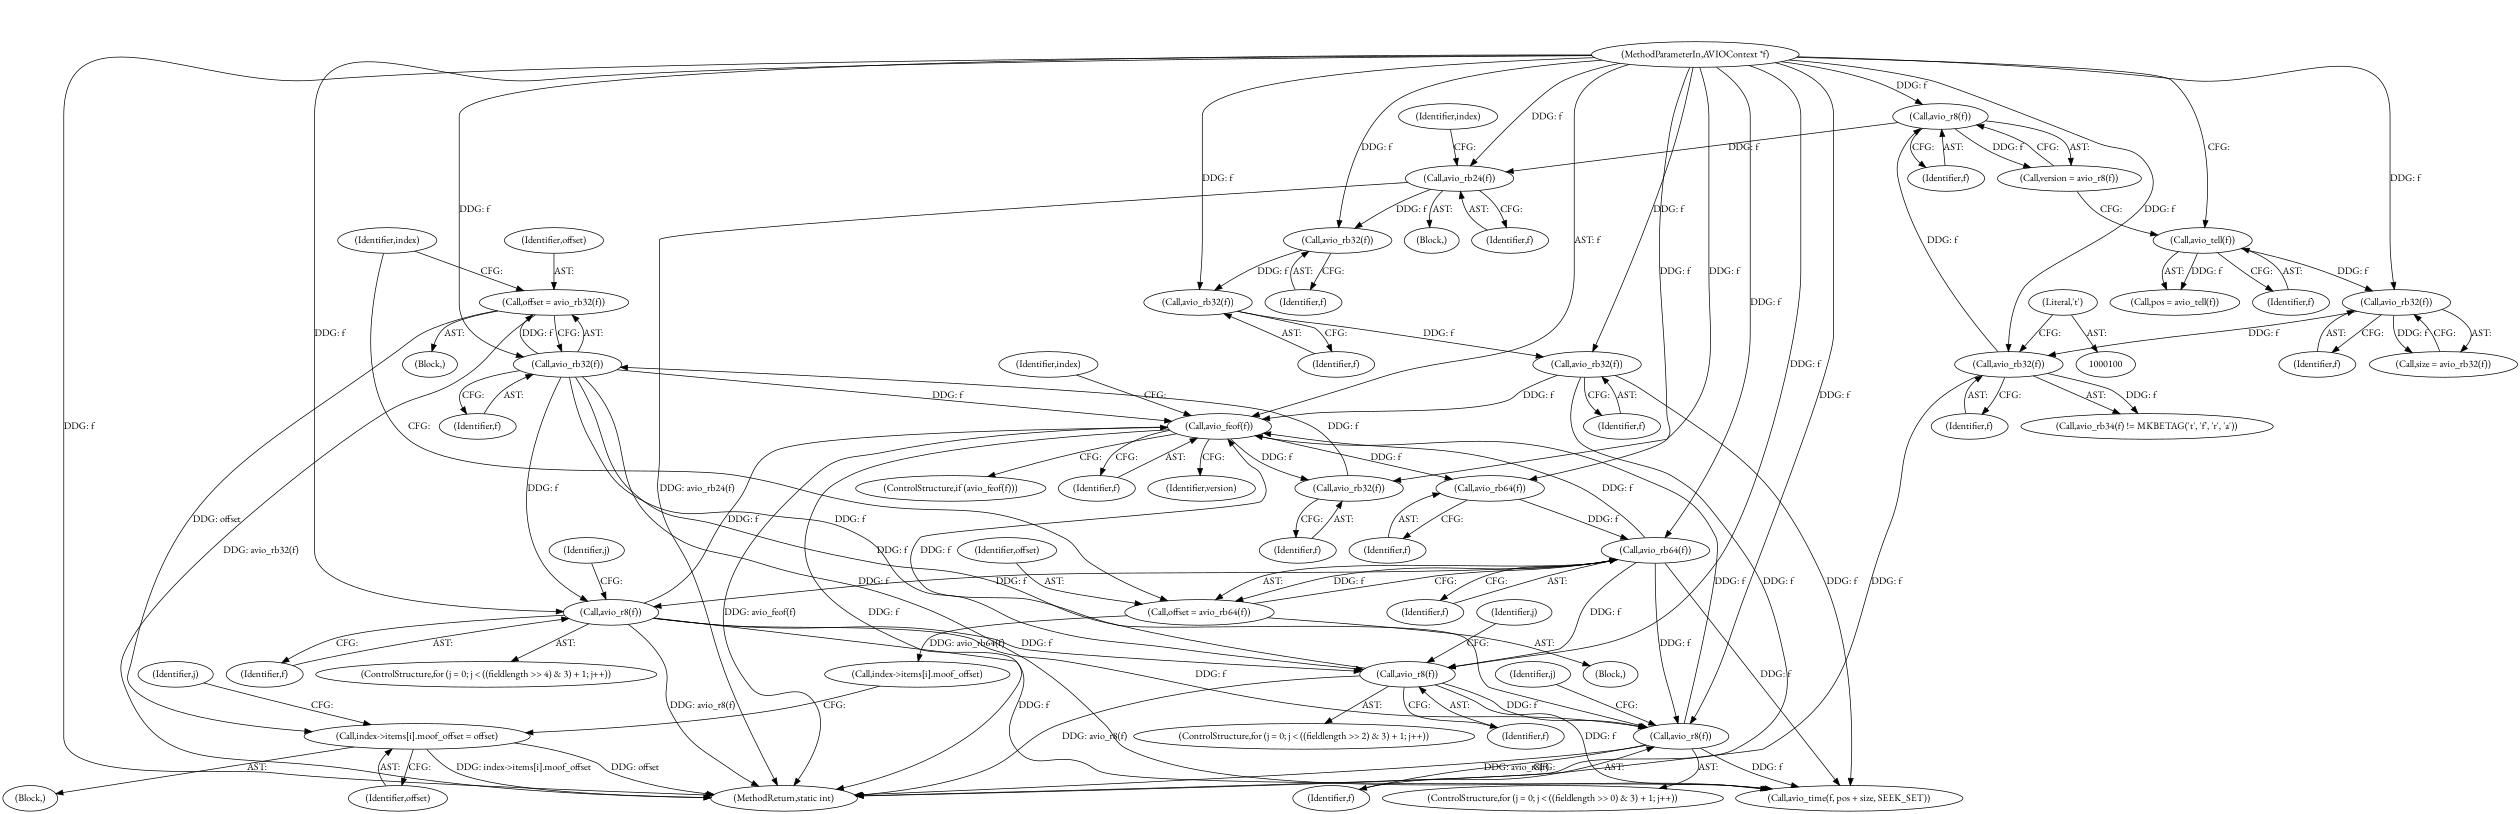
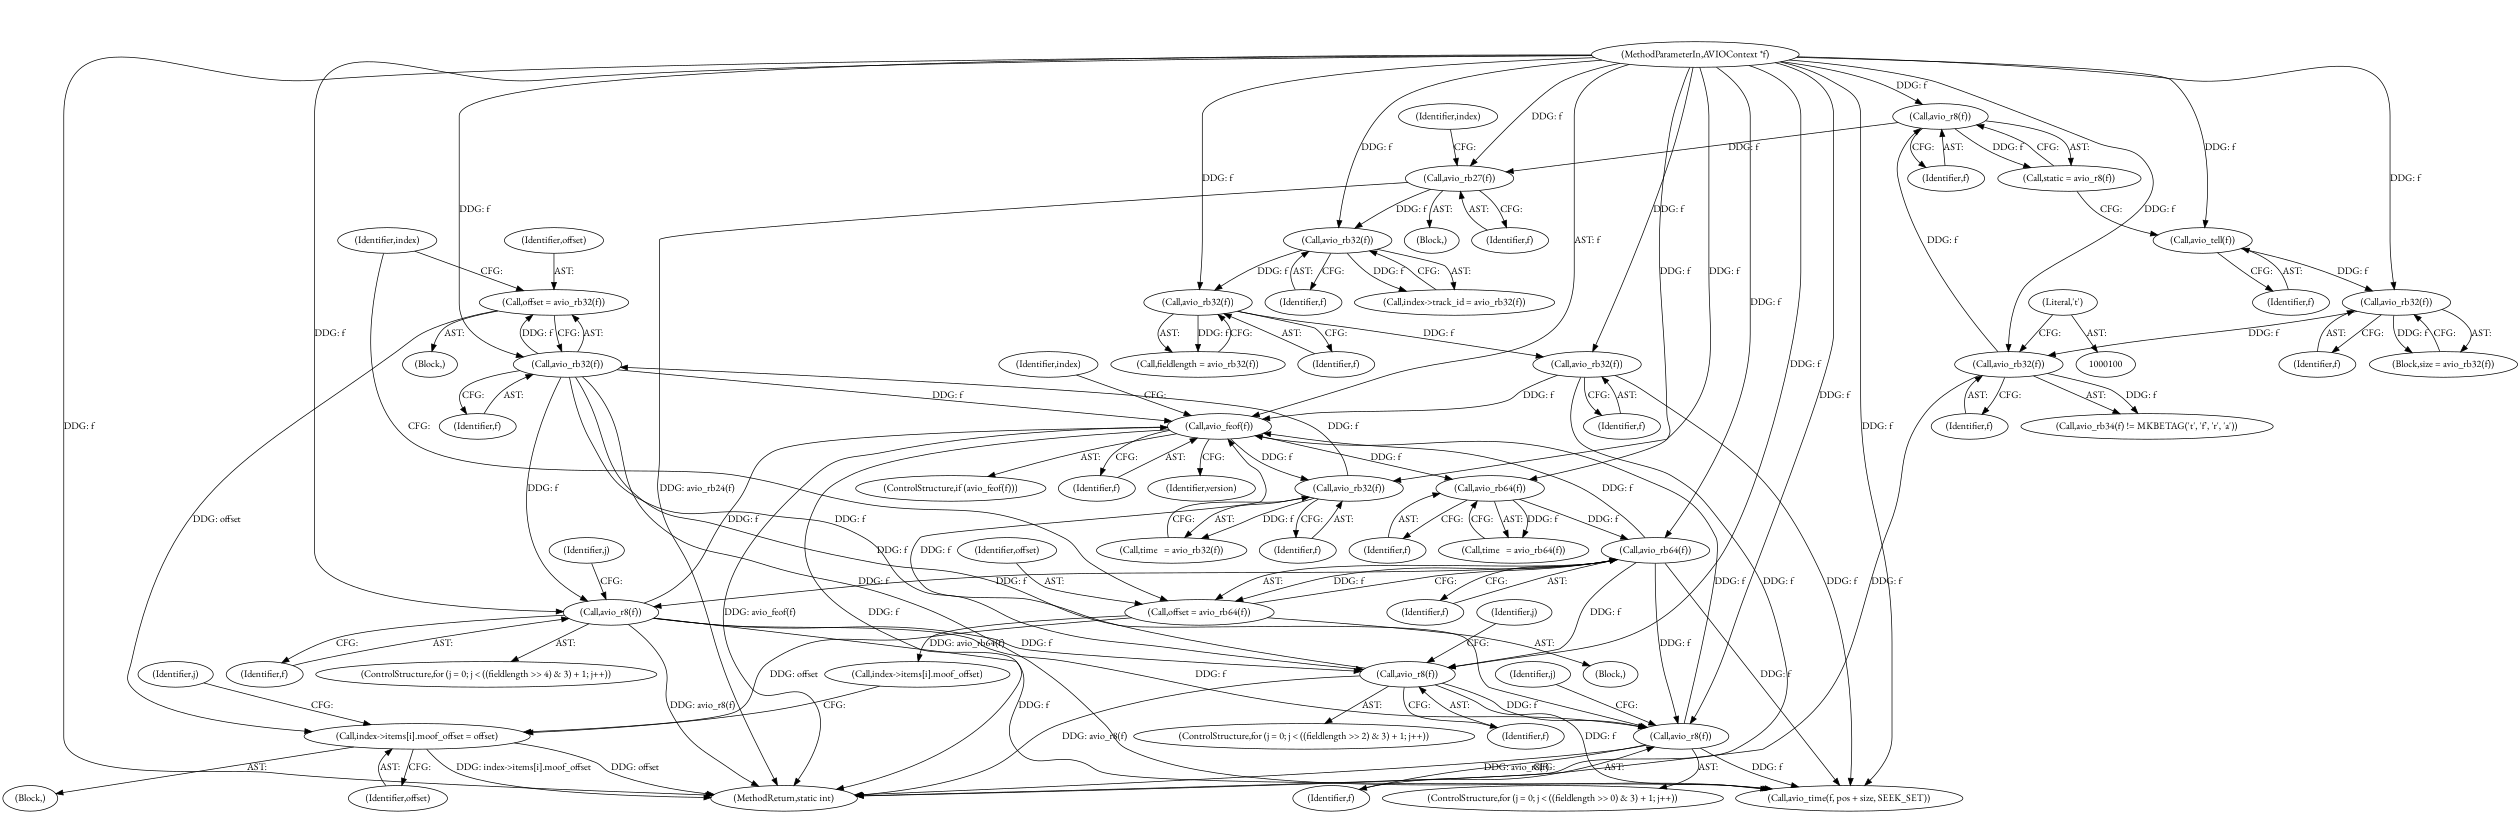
(2220, 147) -> (2220, 147)
(1460, 178) -> (1460, 178)
(2069, 178) -> (2069, 178)
none -> (1455, 302)
(2175, 302) -> none
none -> (1198, 364)
(2443, 364) -> (2443, 364)
none -> (1861, 401)
(1092, 457) -> (1092, 457)
none -> (1172, 550)
none -> (1514, 550)
none -> (815, 642)
(134, 704) -> none
